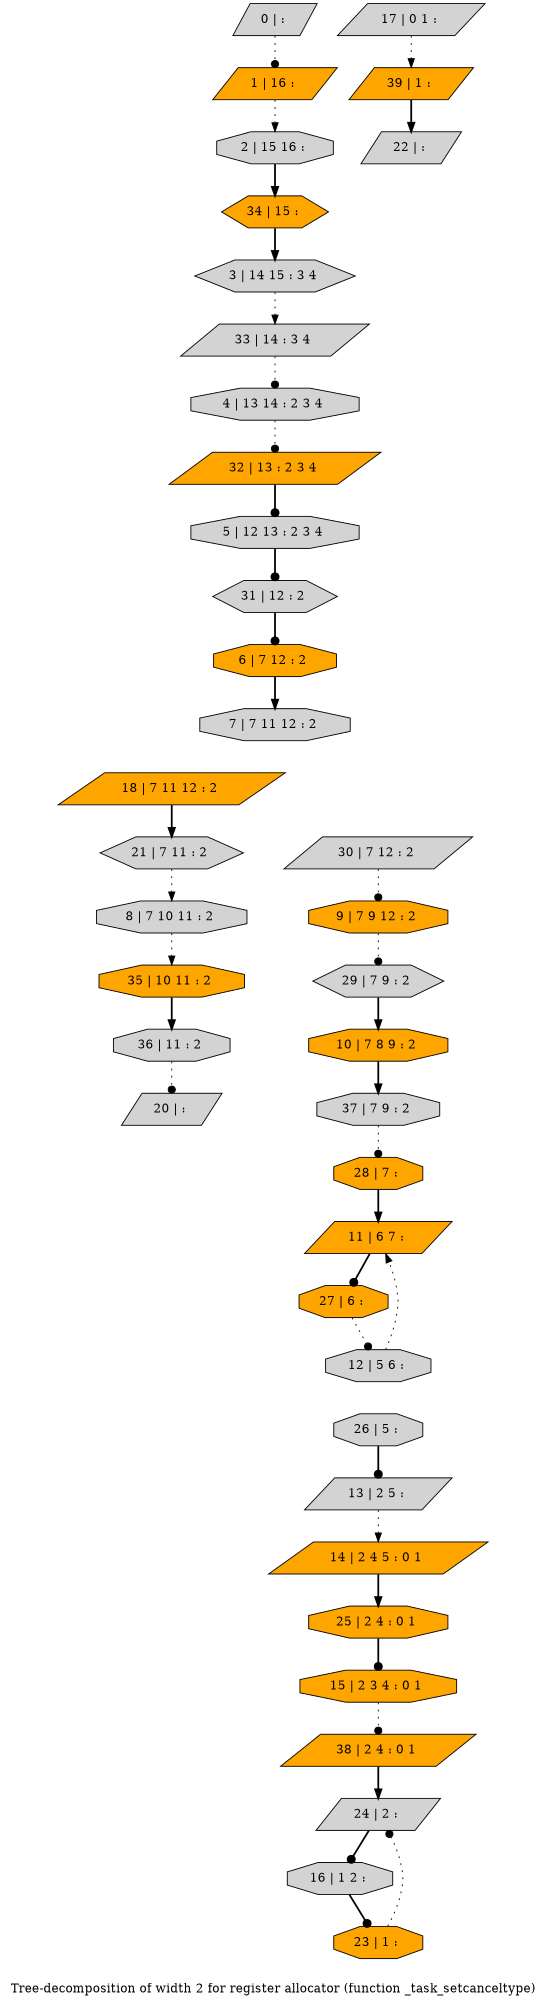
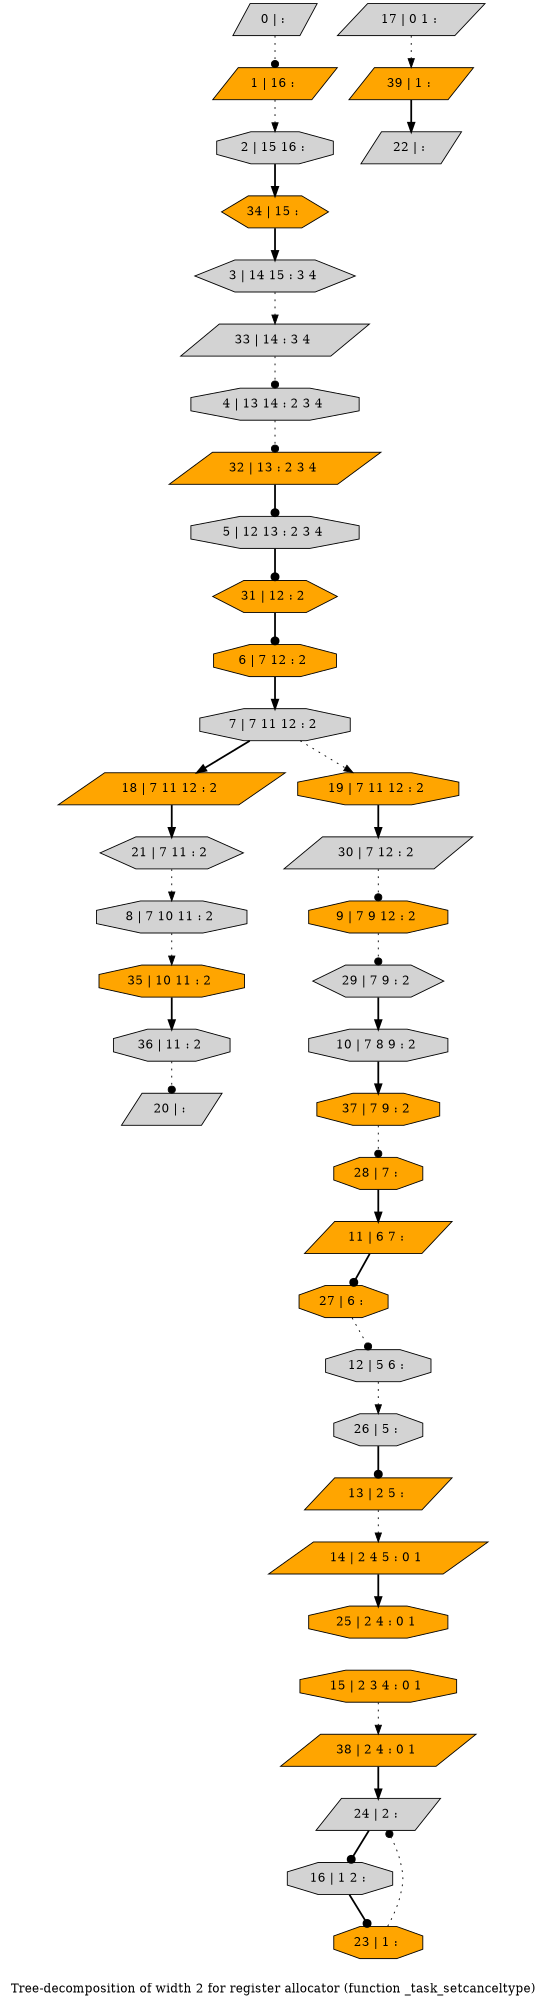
(275, 596) -> (275, 596)
none -> (227, 754)
none -> (378, 789)
(378, 1045) -> (378, 1045)
(378, 1109) -> (378, 1109)
(398, 1306) -> (378, 1393)
(378, 1494) -> (378, 1494)
(378, 1651) -> none
(378, 1714) -> (378, 1714)
